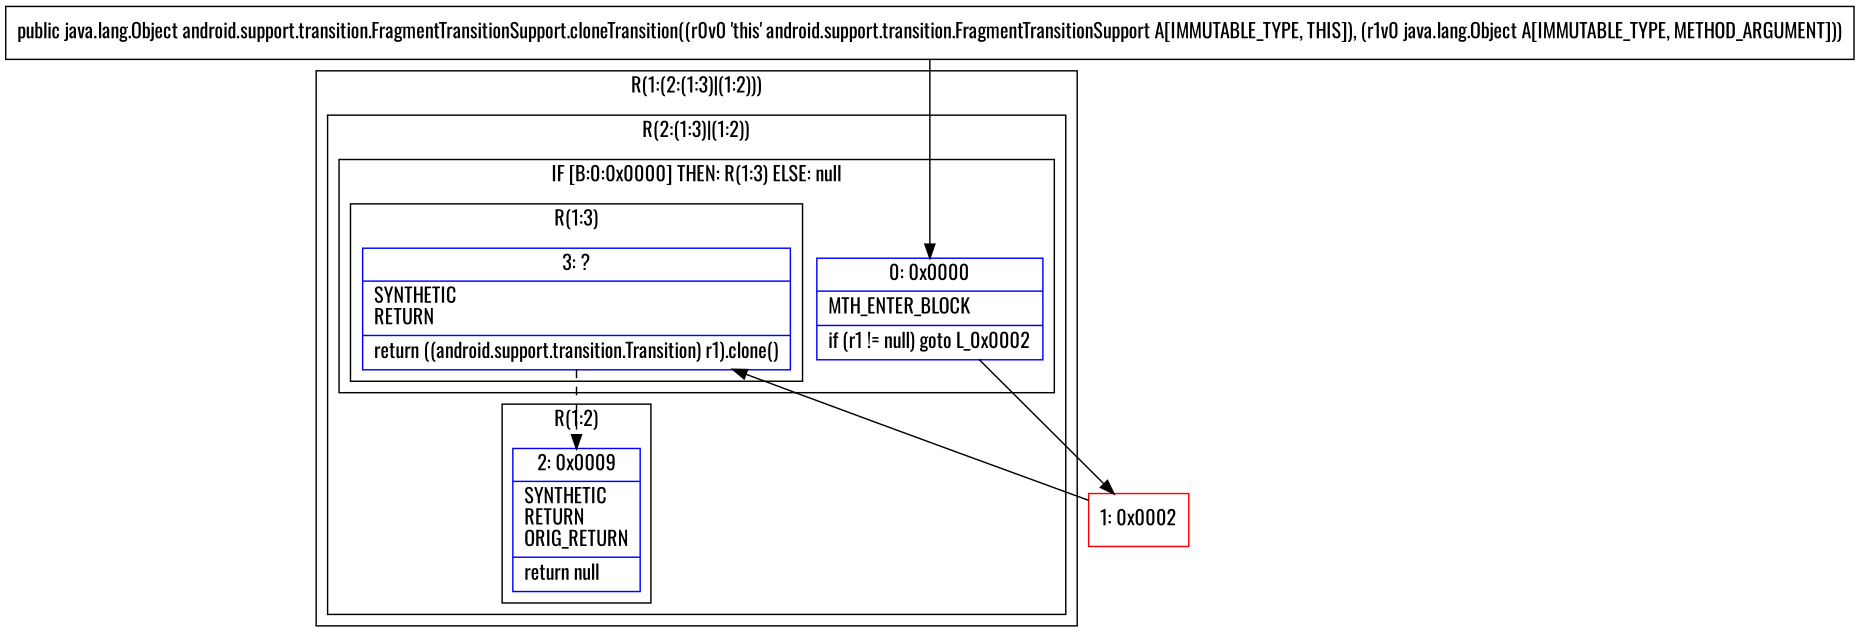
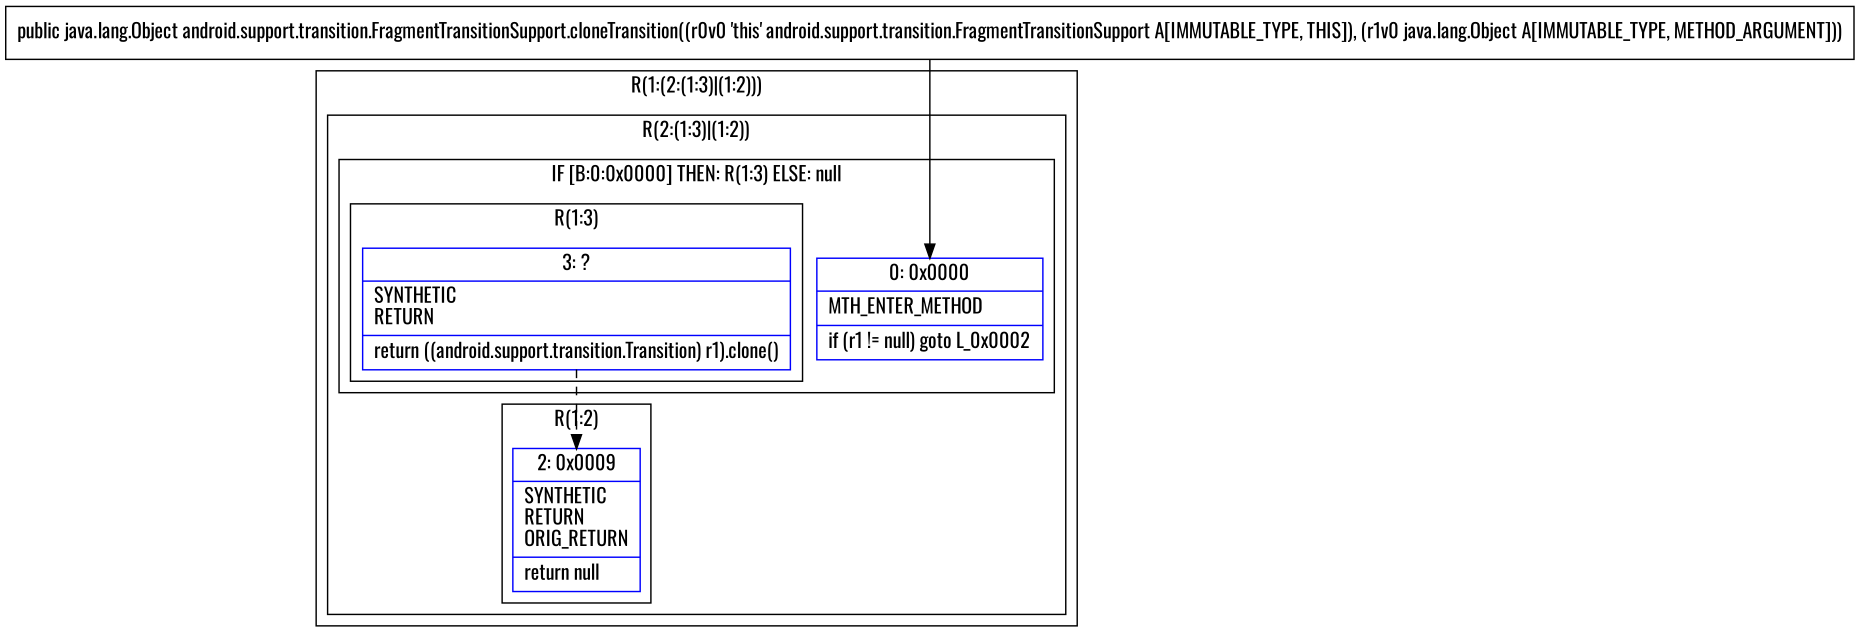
(900, 308) -> (906, 308)
(1139, 520) -> none
